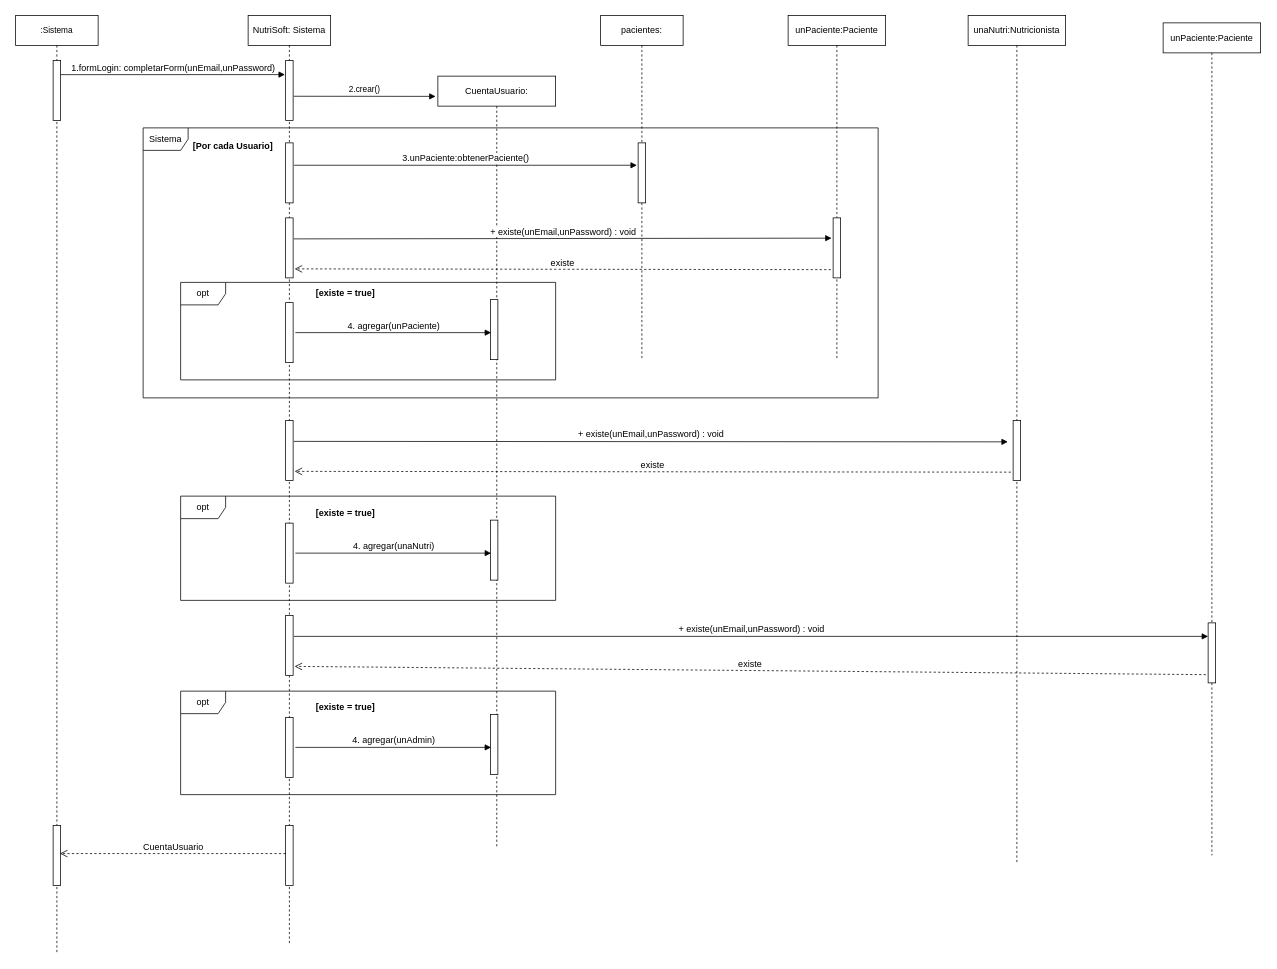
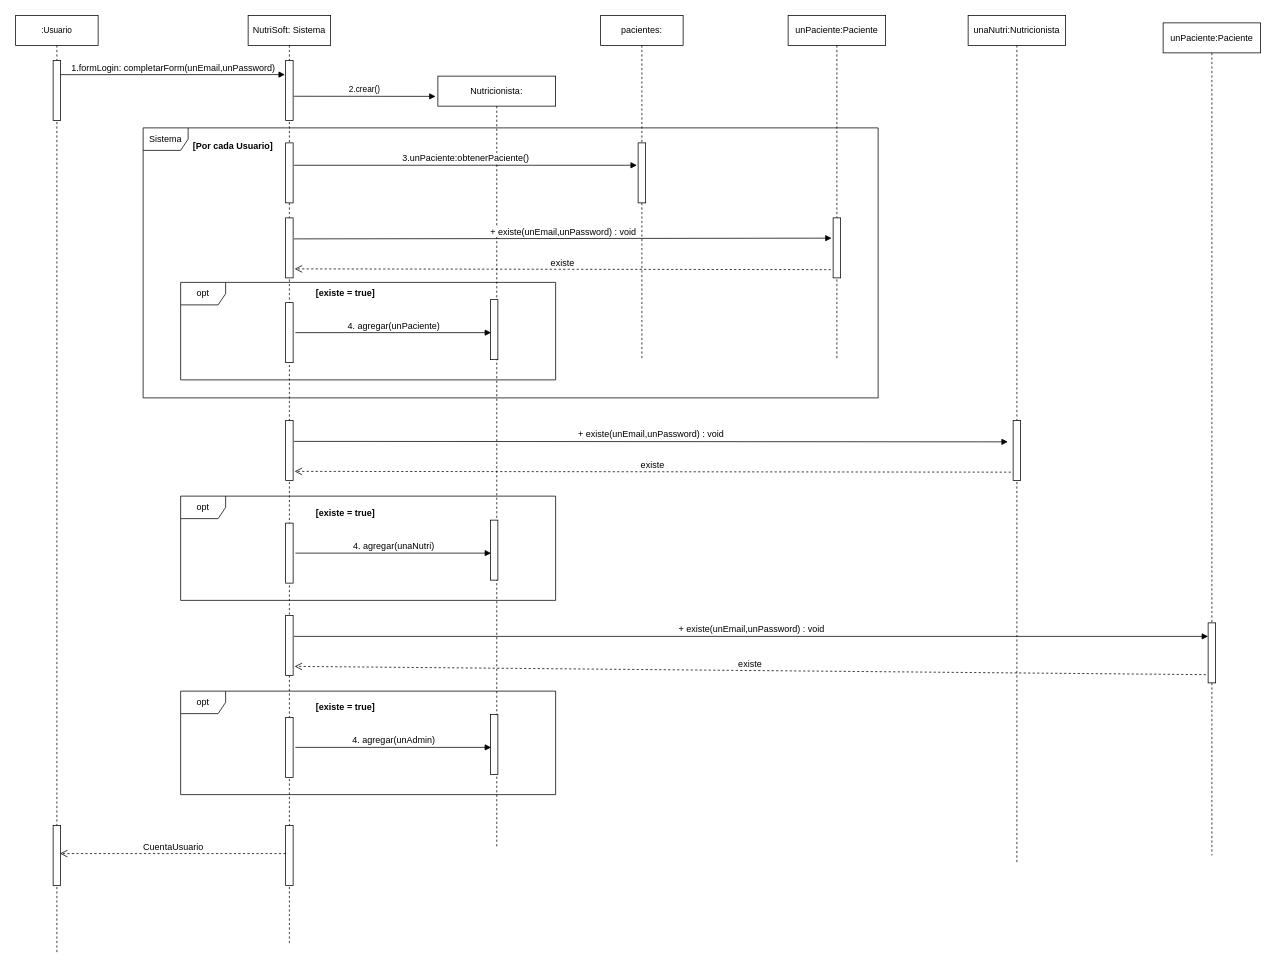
(57, 30) -> (57, 30)
(497, 91) -> (497, 91)
